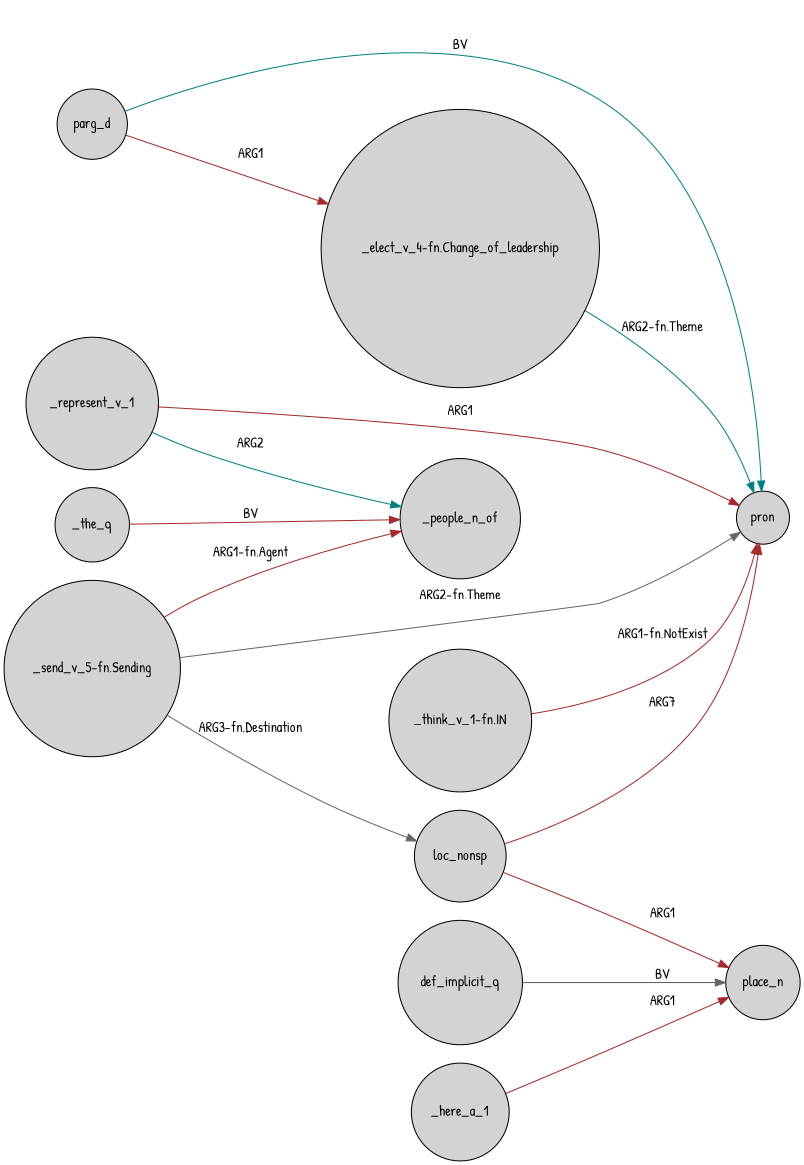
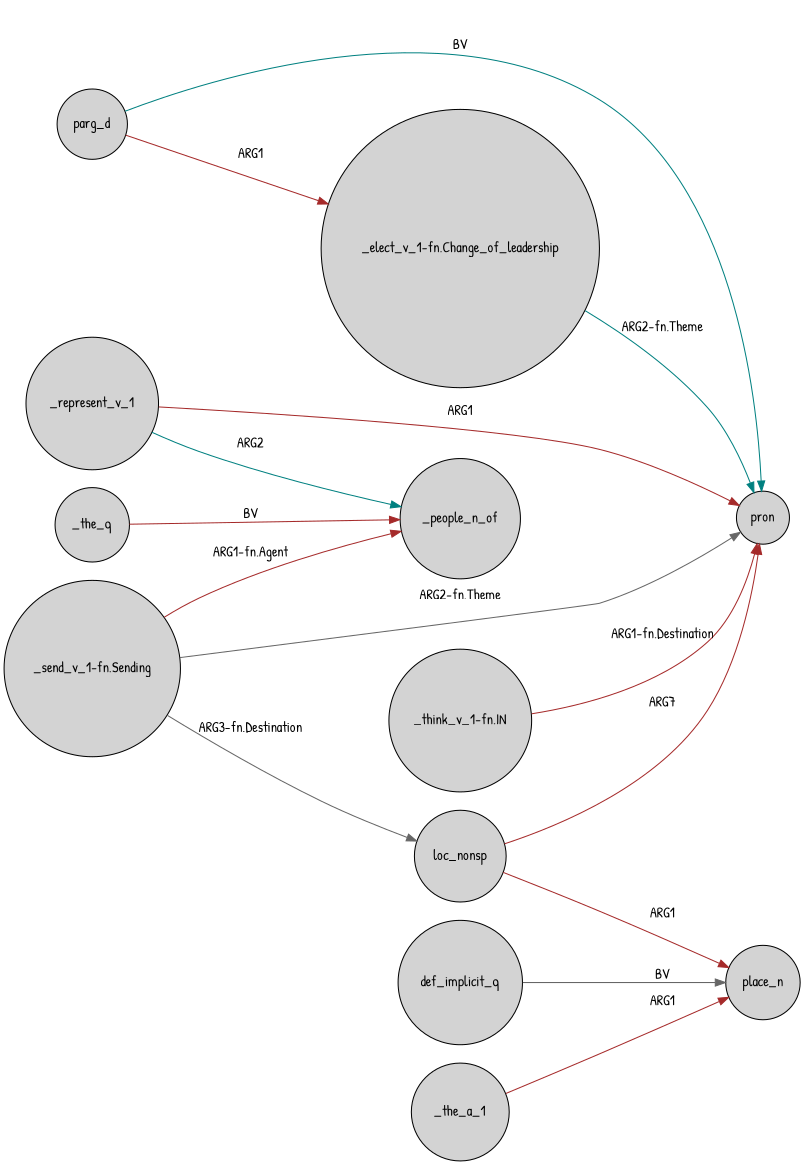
(460, 249) -> (460, 249)
(663, 634) -> (663, 634)
(92, 669) -> (92, 669)
(460, 1112) -> (460, 1112)
